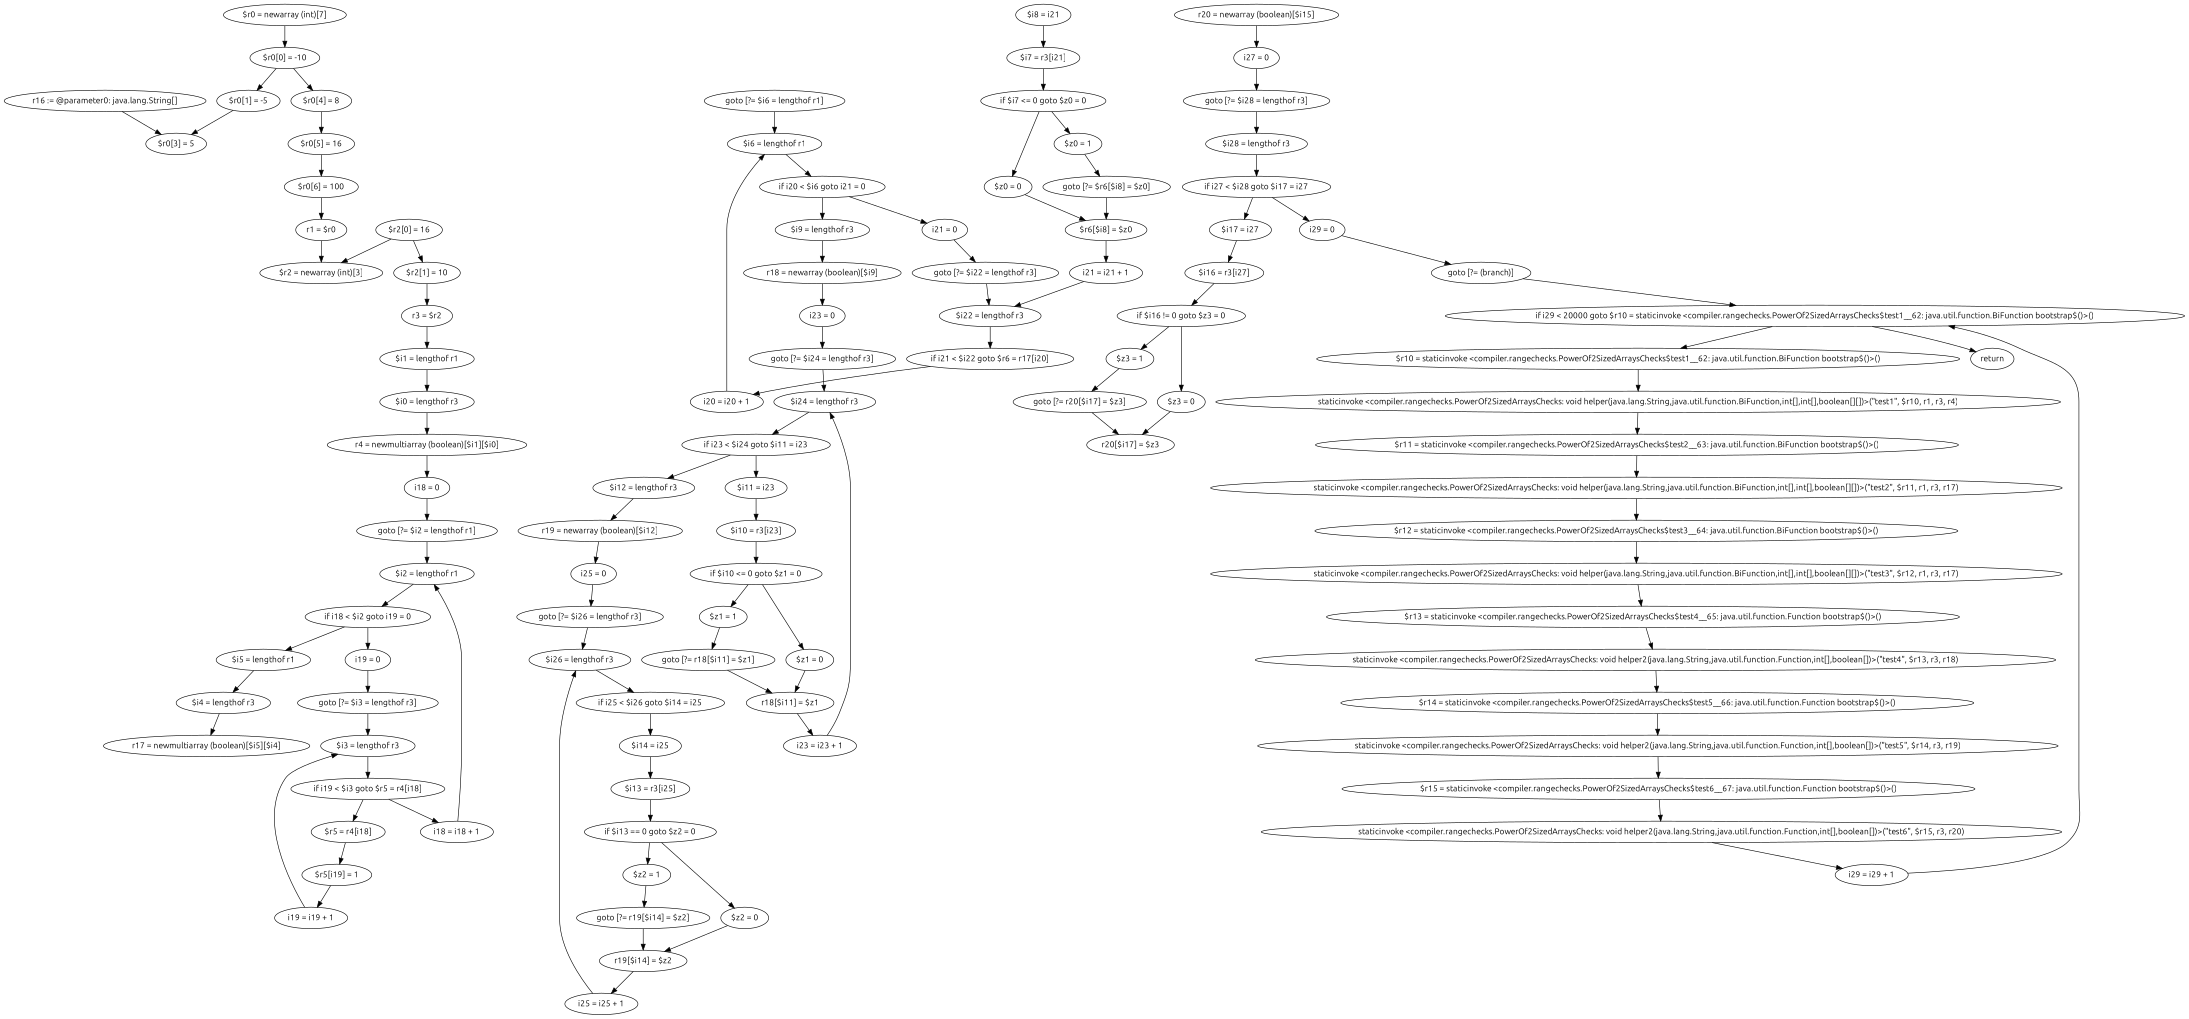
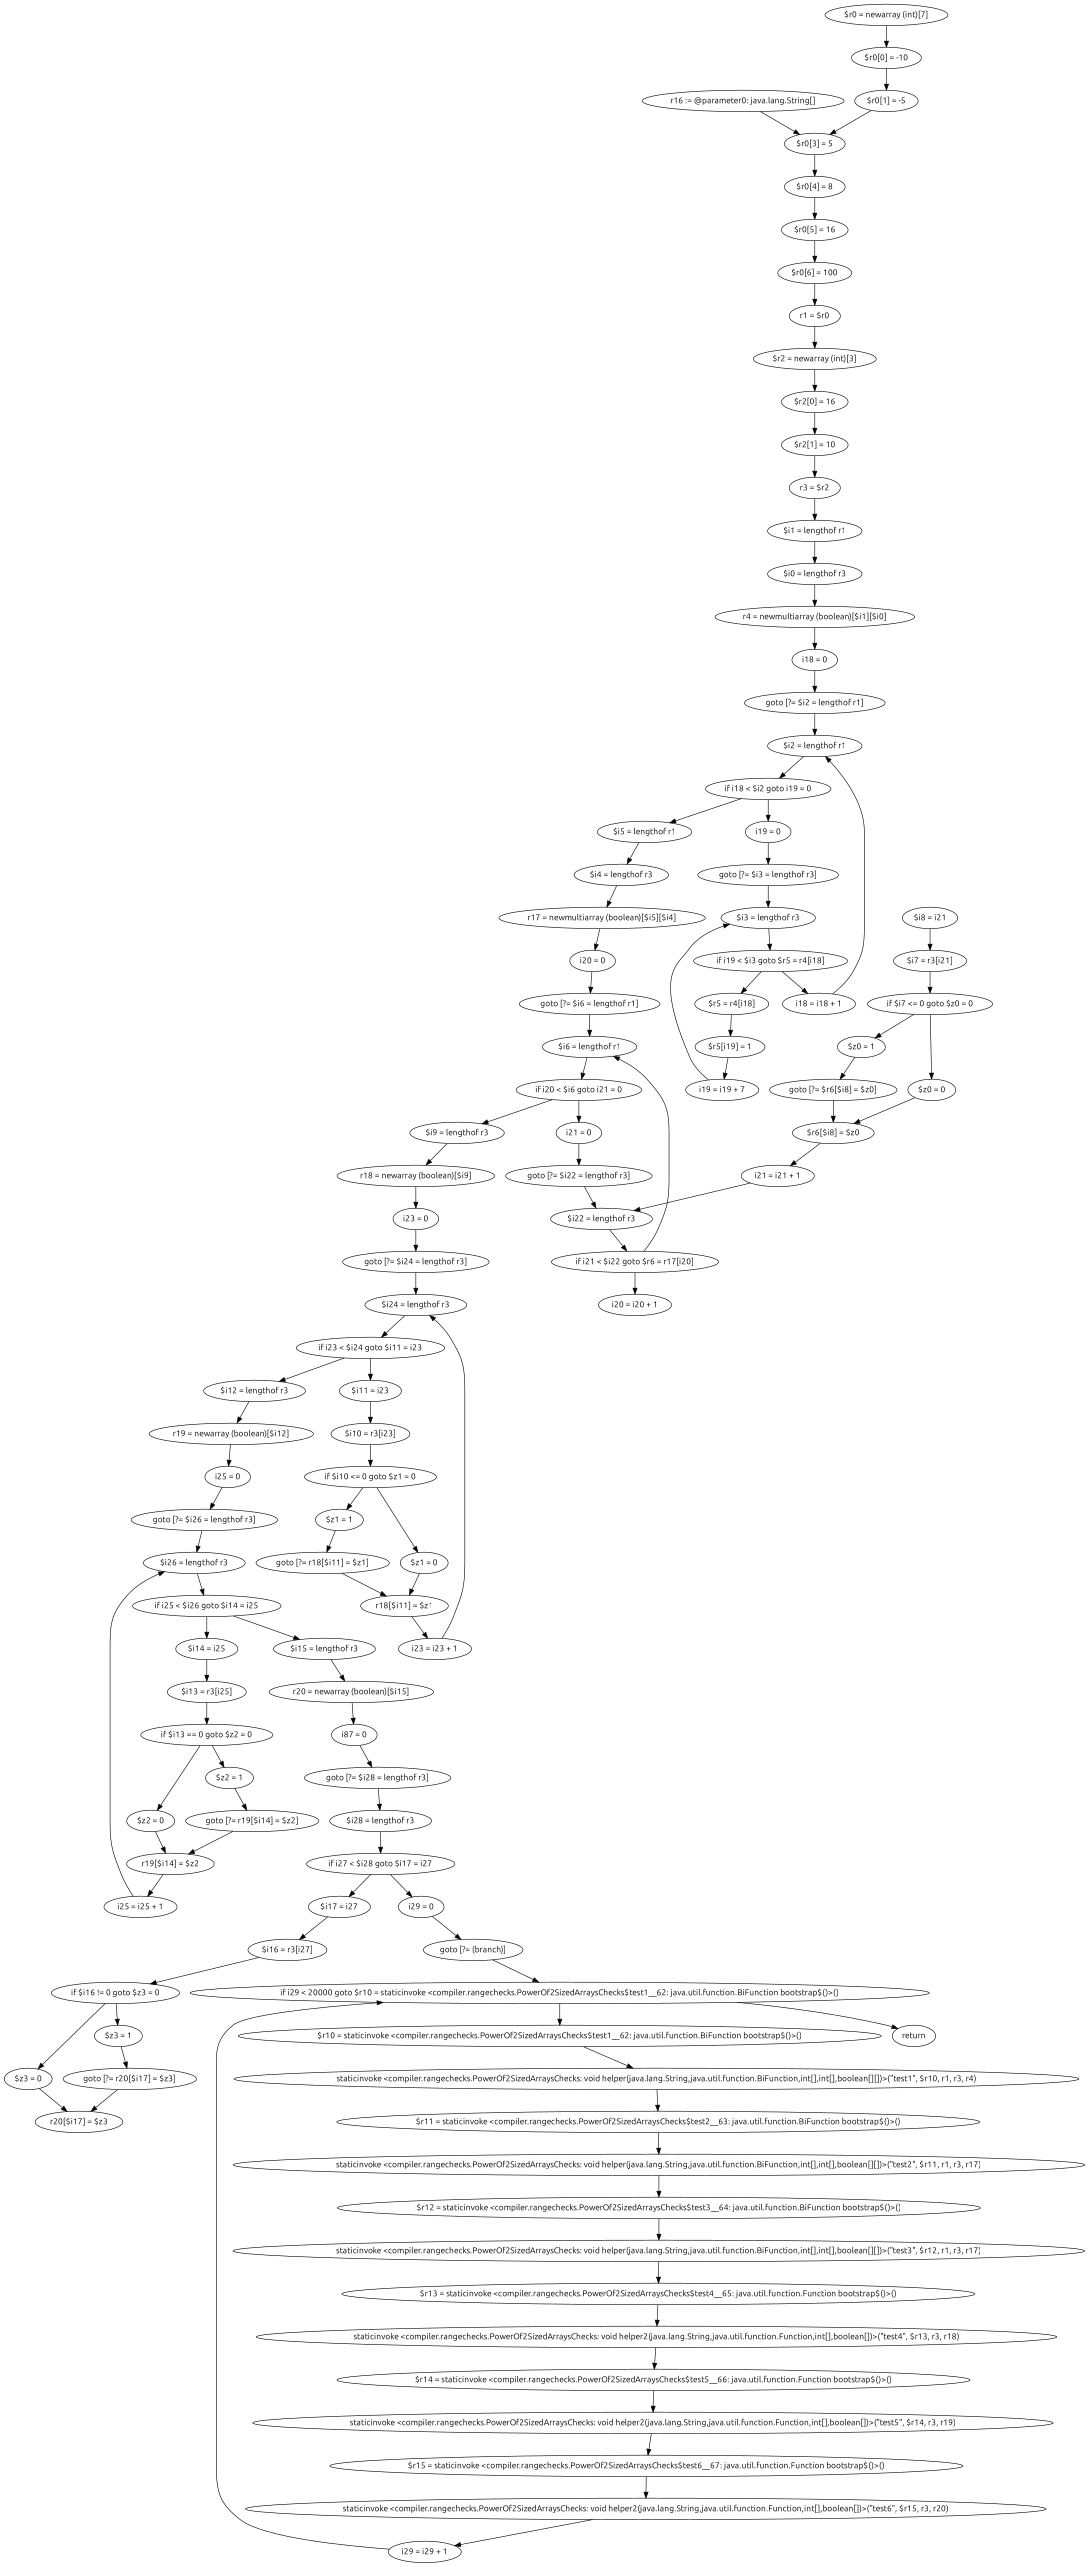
(1257, 58) -> (354, 1735)
(301, 77) -> (815, 163)
(369, 250) -> (815, 378)
(727, 271) -> (669, 1148)
(311, 918) -> (722, 1090)
none -> (593, 961)
none -> (324, 1649)
